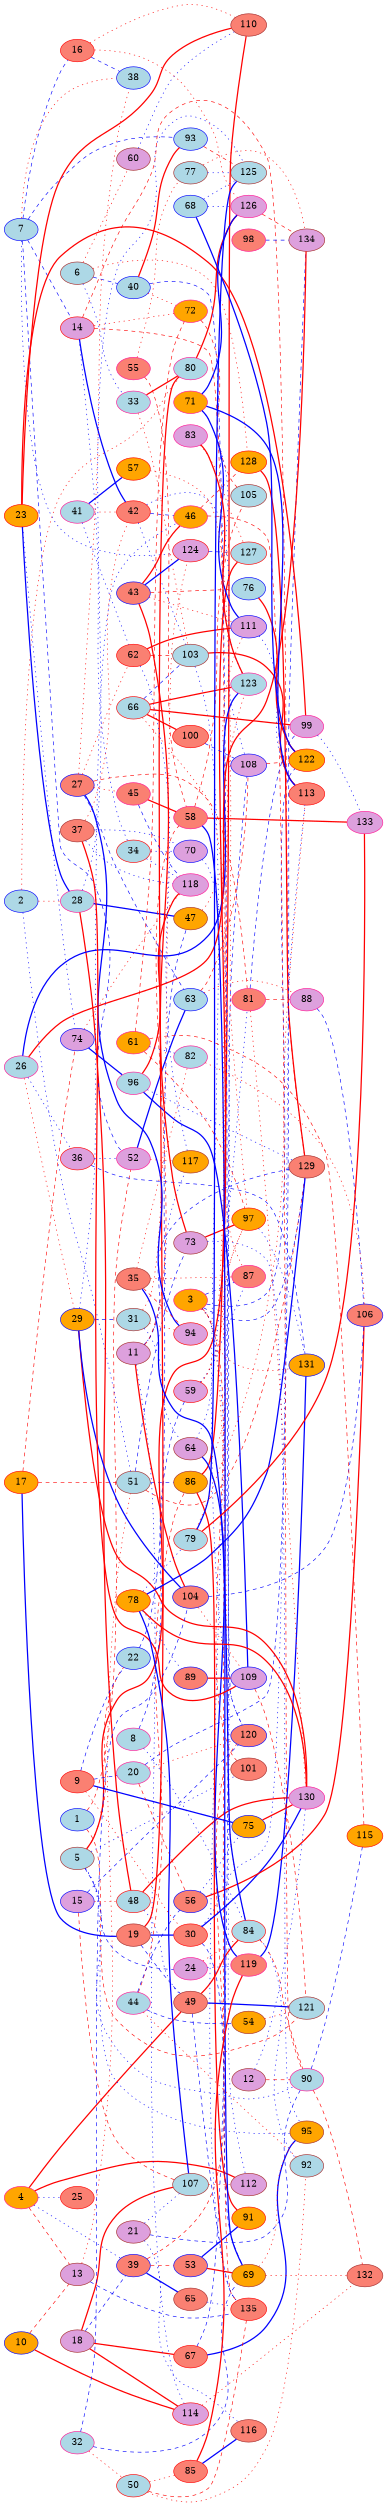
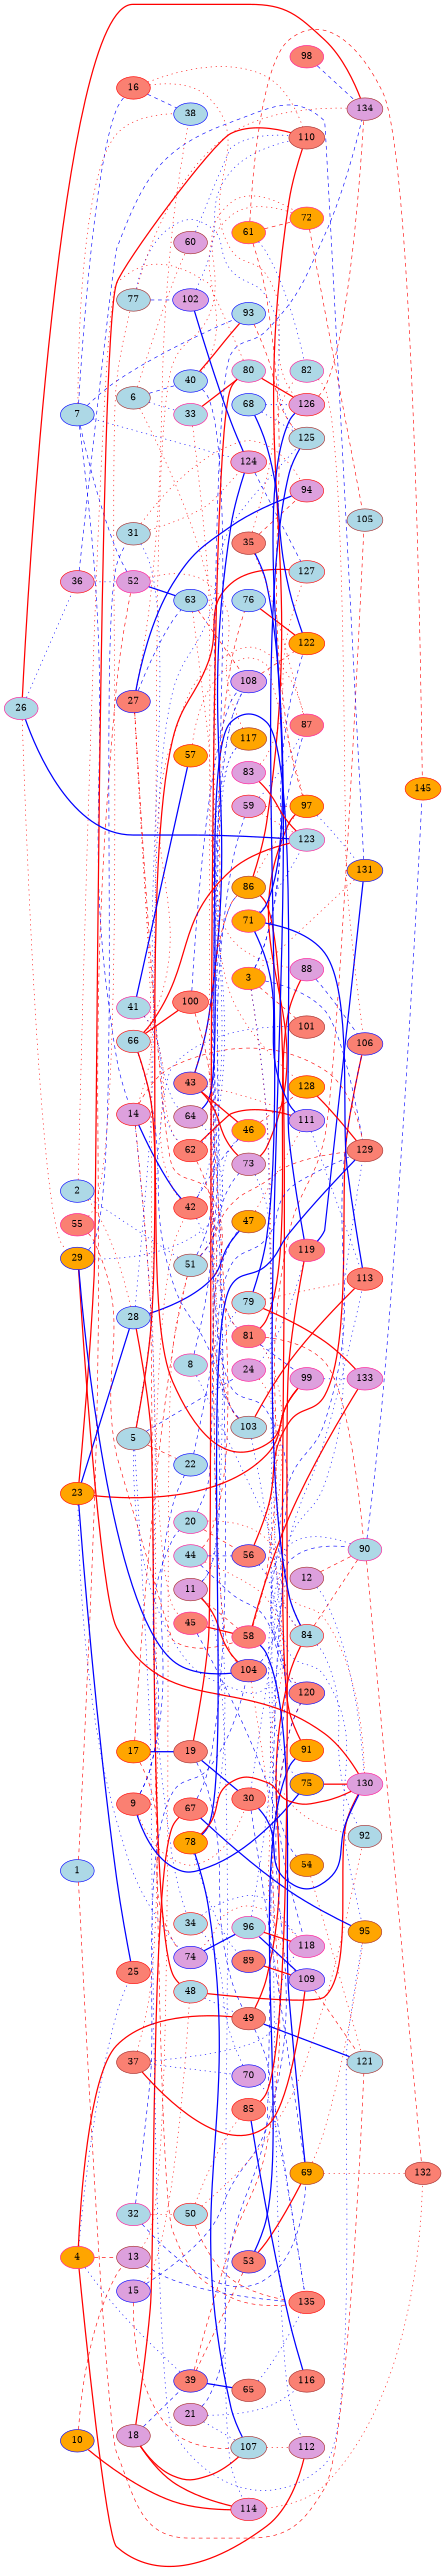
(249, 206) -> (307, 405)
none -> (191, 300)
(77, 901) -> (133, 1318)
(278, 1000) -> (283, 1155)
(285, 1271) -> (347, 1422)
none -> (213, 1338)
none -> (95, 1688)
(365, 1836) -> (423, 789)
